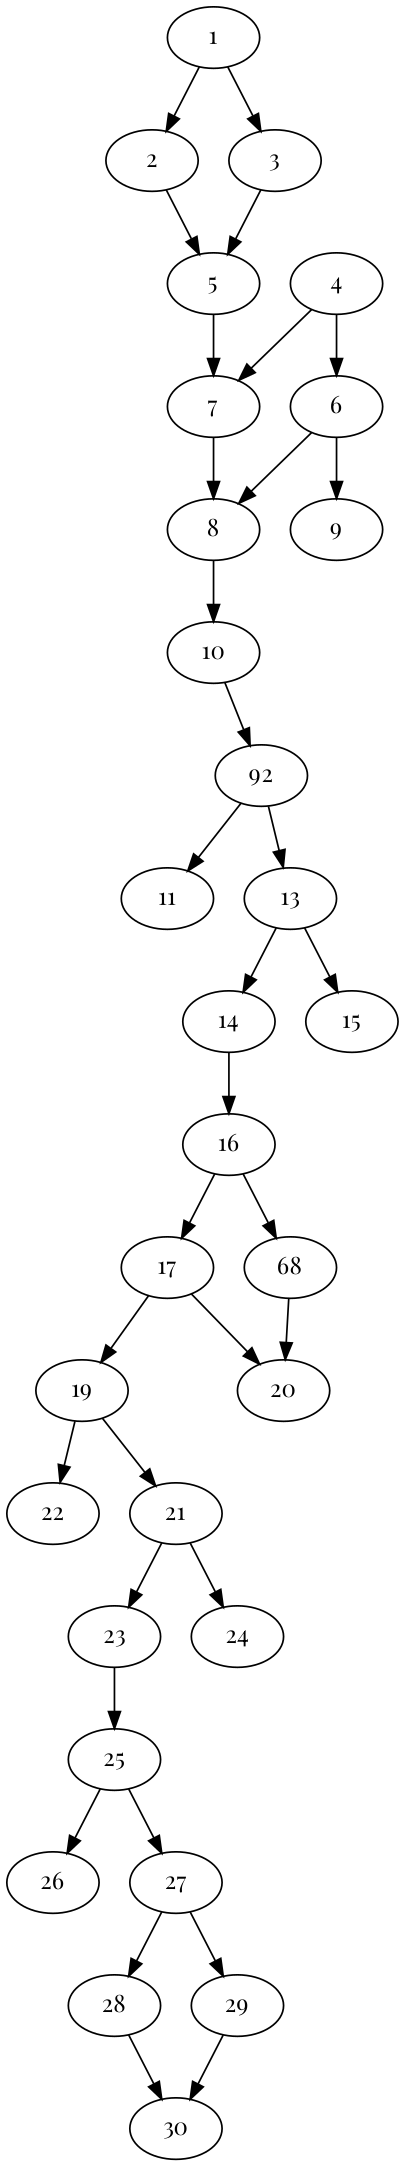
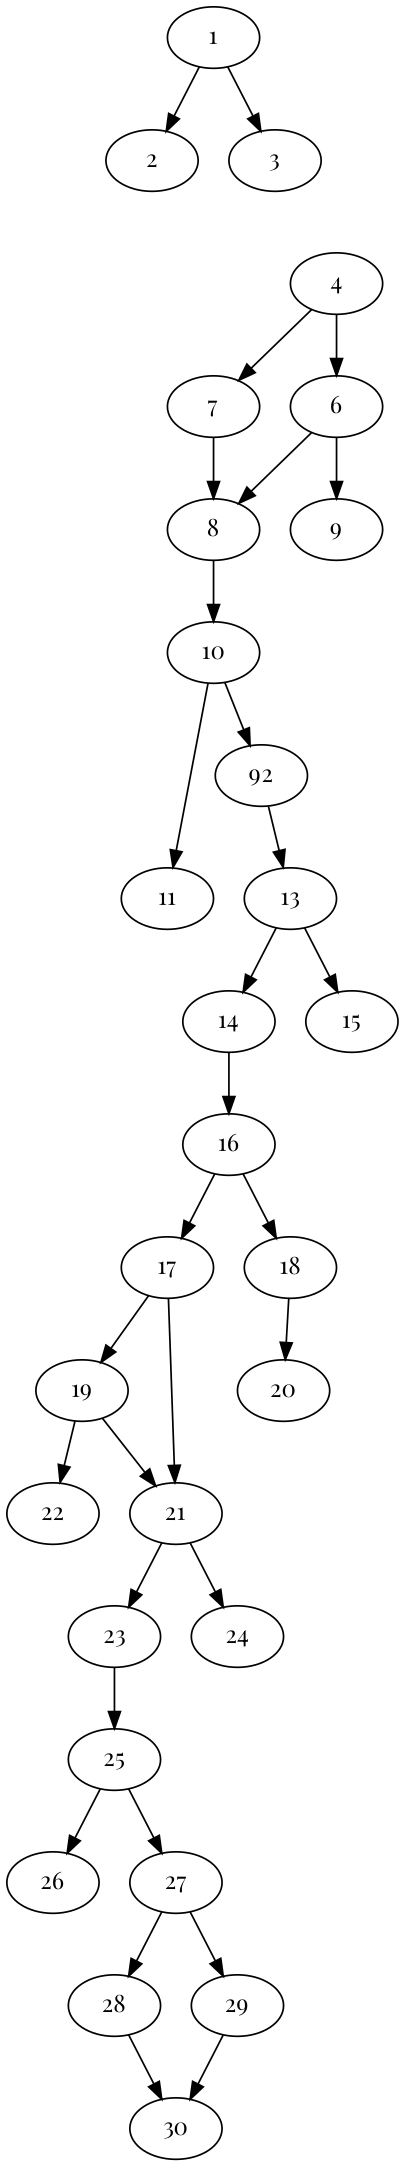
(214, 284) -> none
(220, 830) -> (192, 767)
(290, 1268) -> (290, 1268)
(220, 1323) -> (171, 1382)
